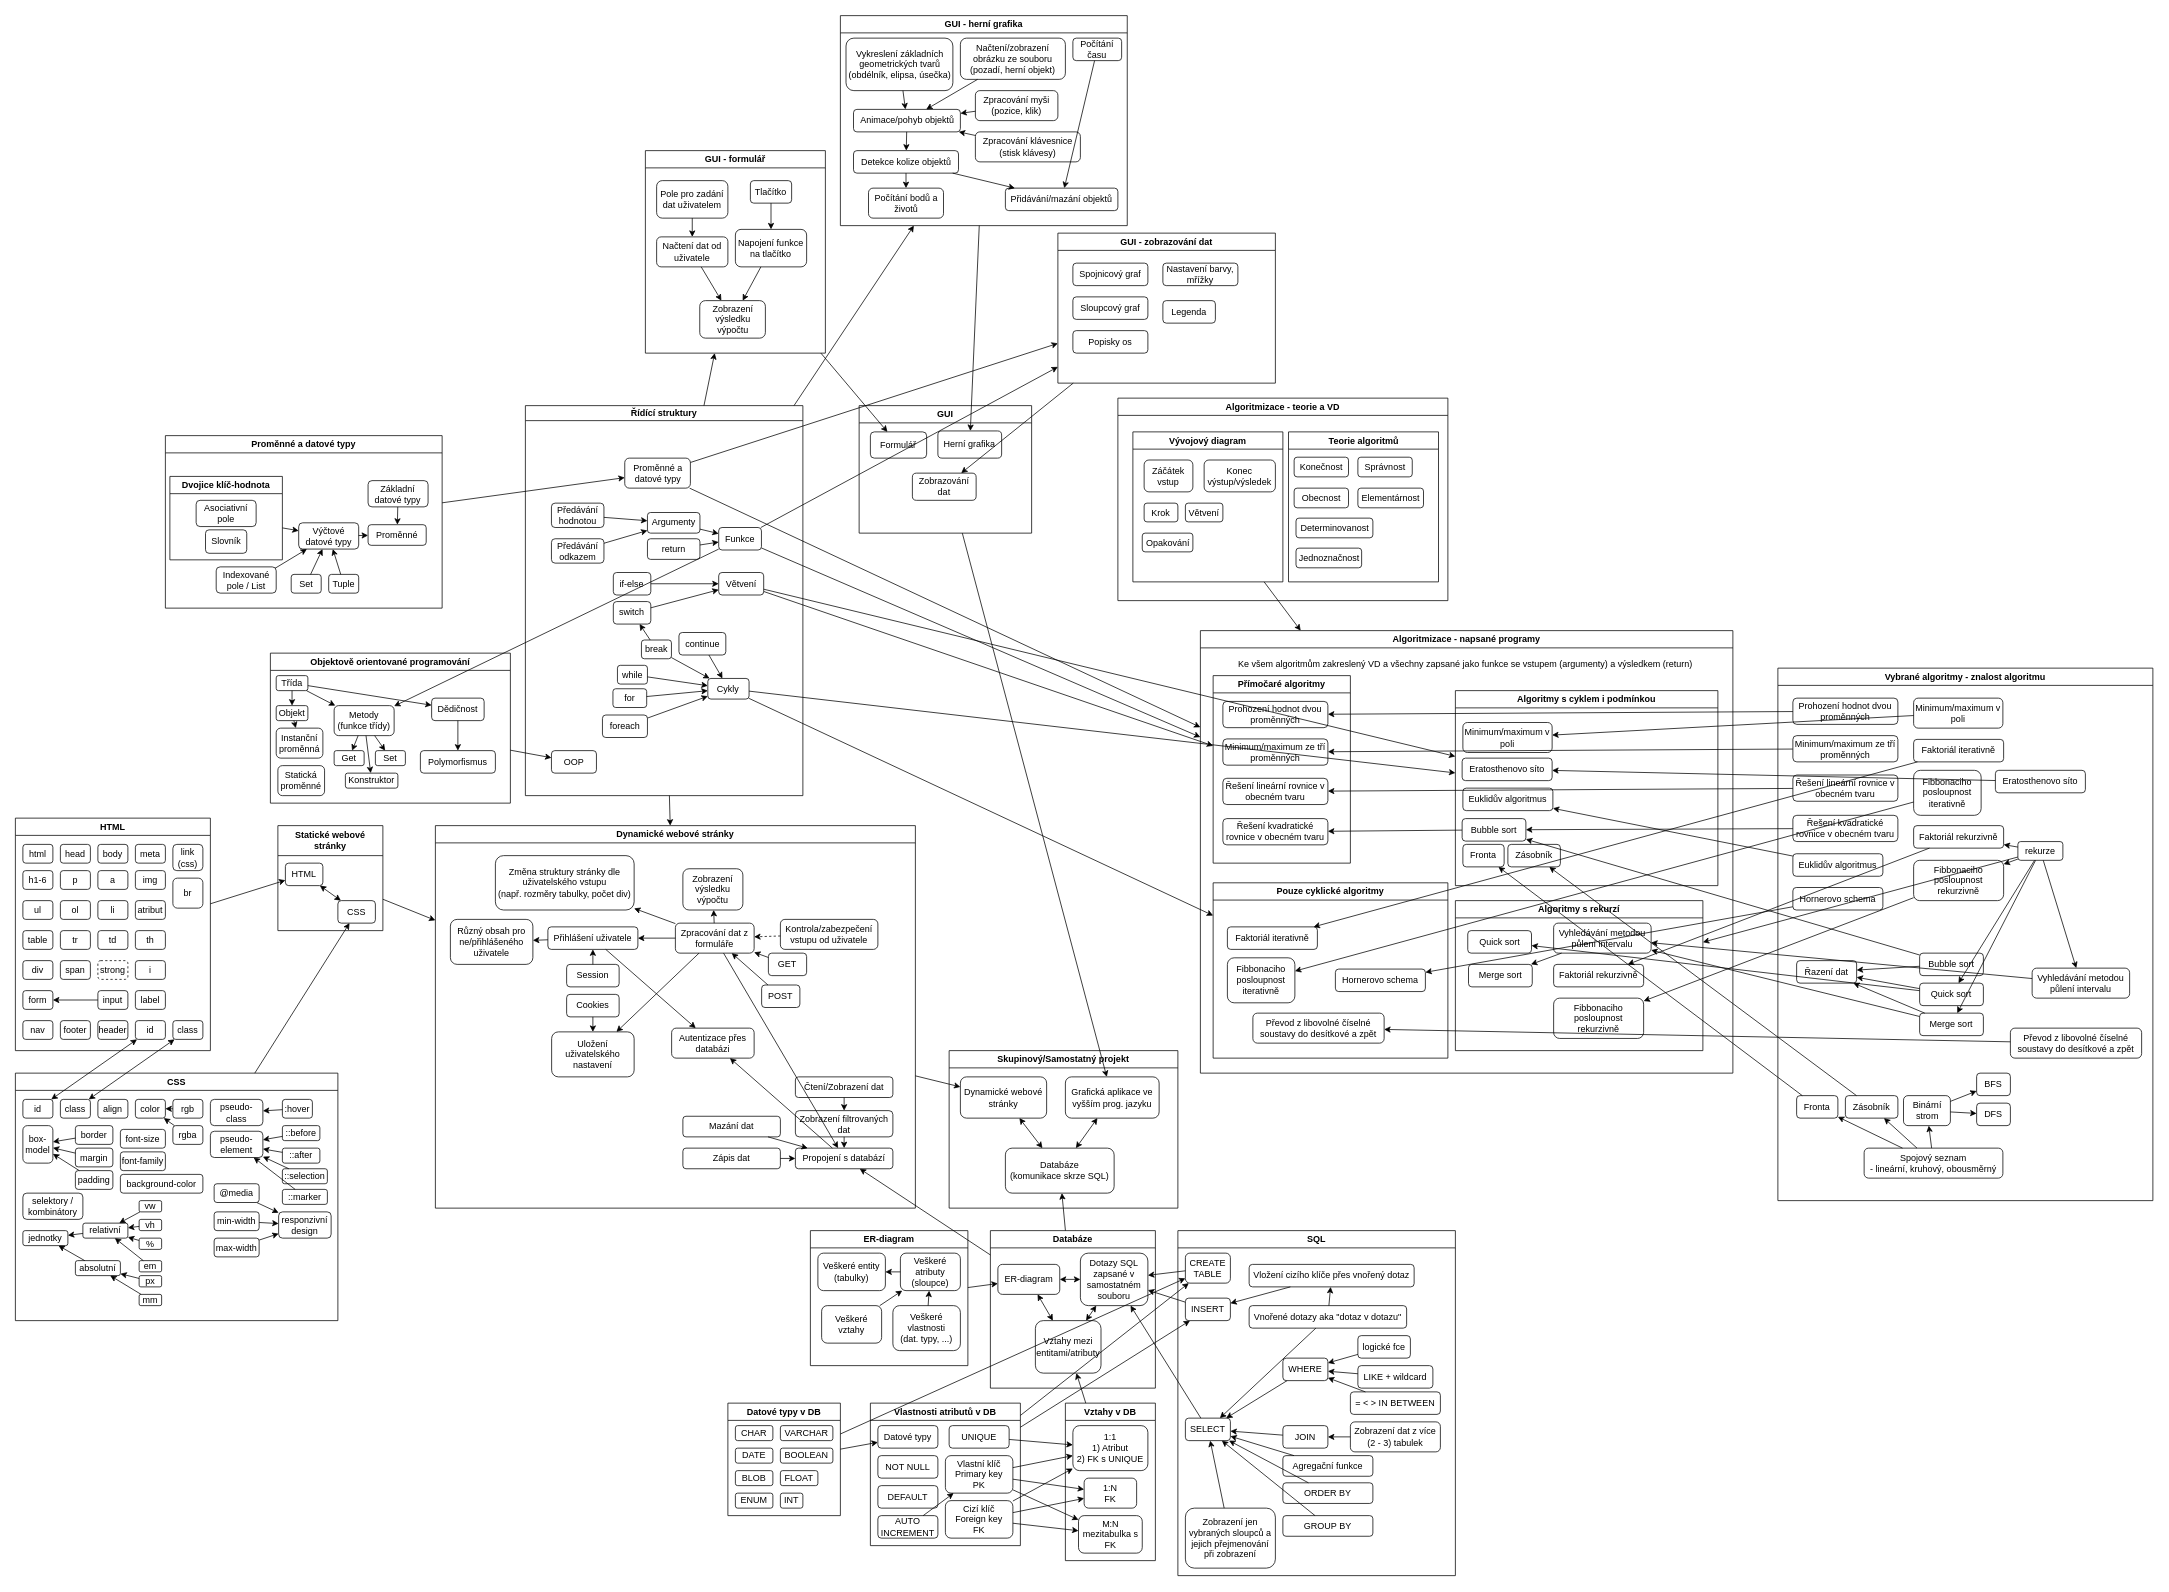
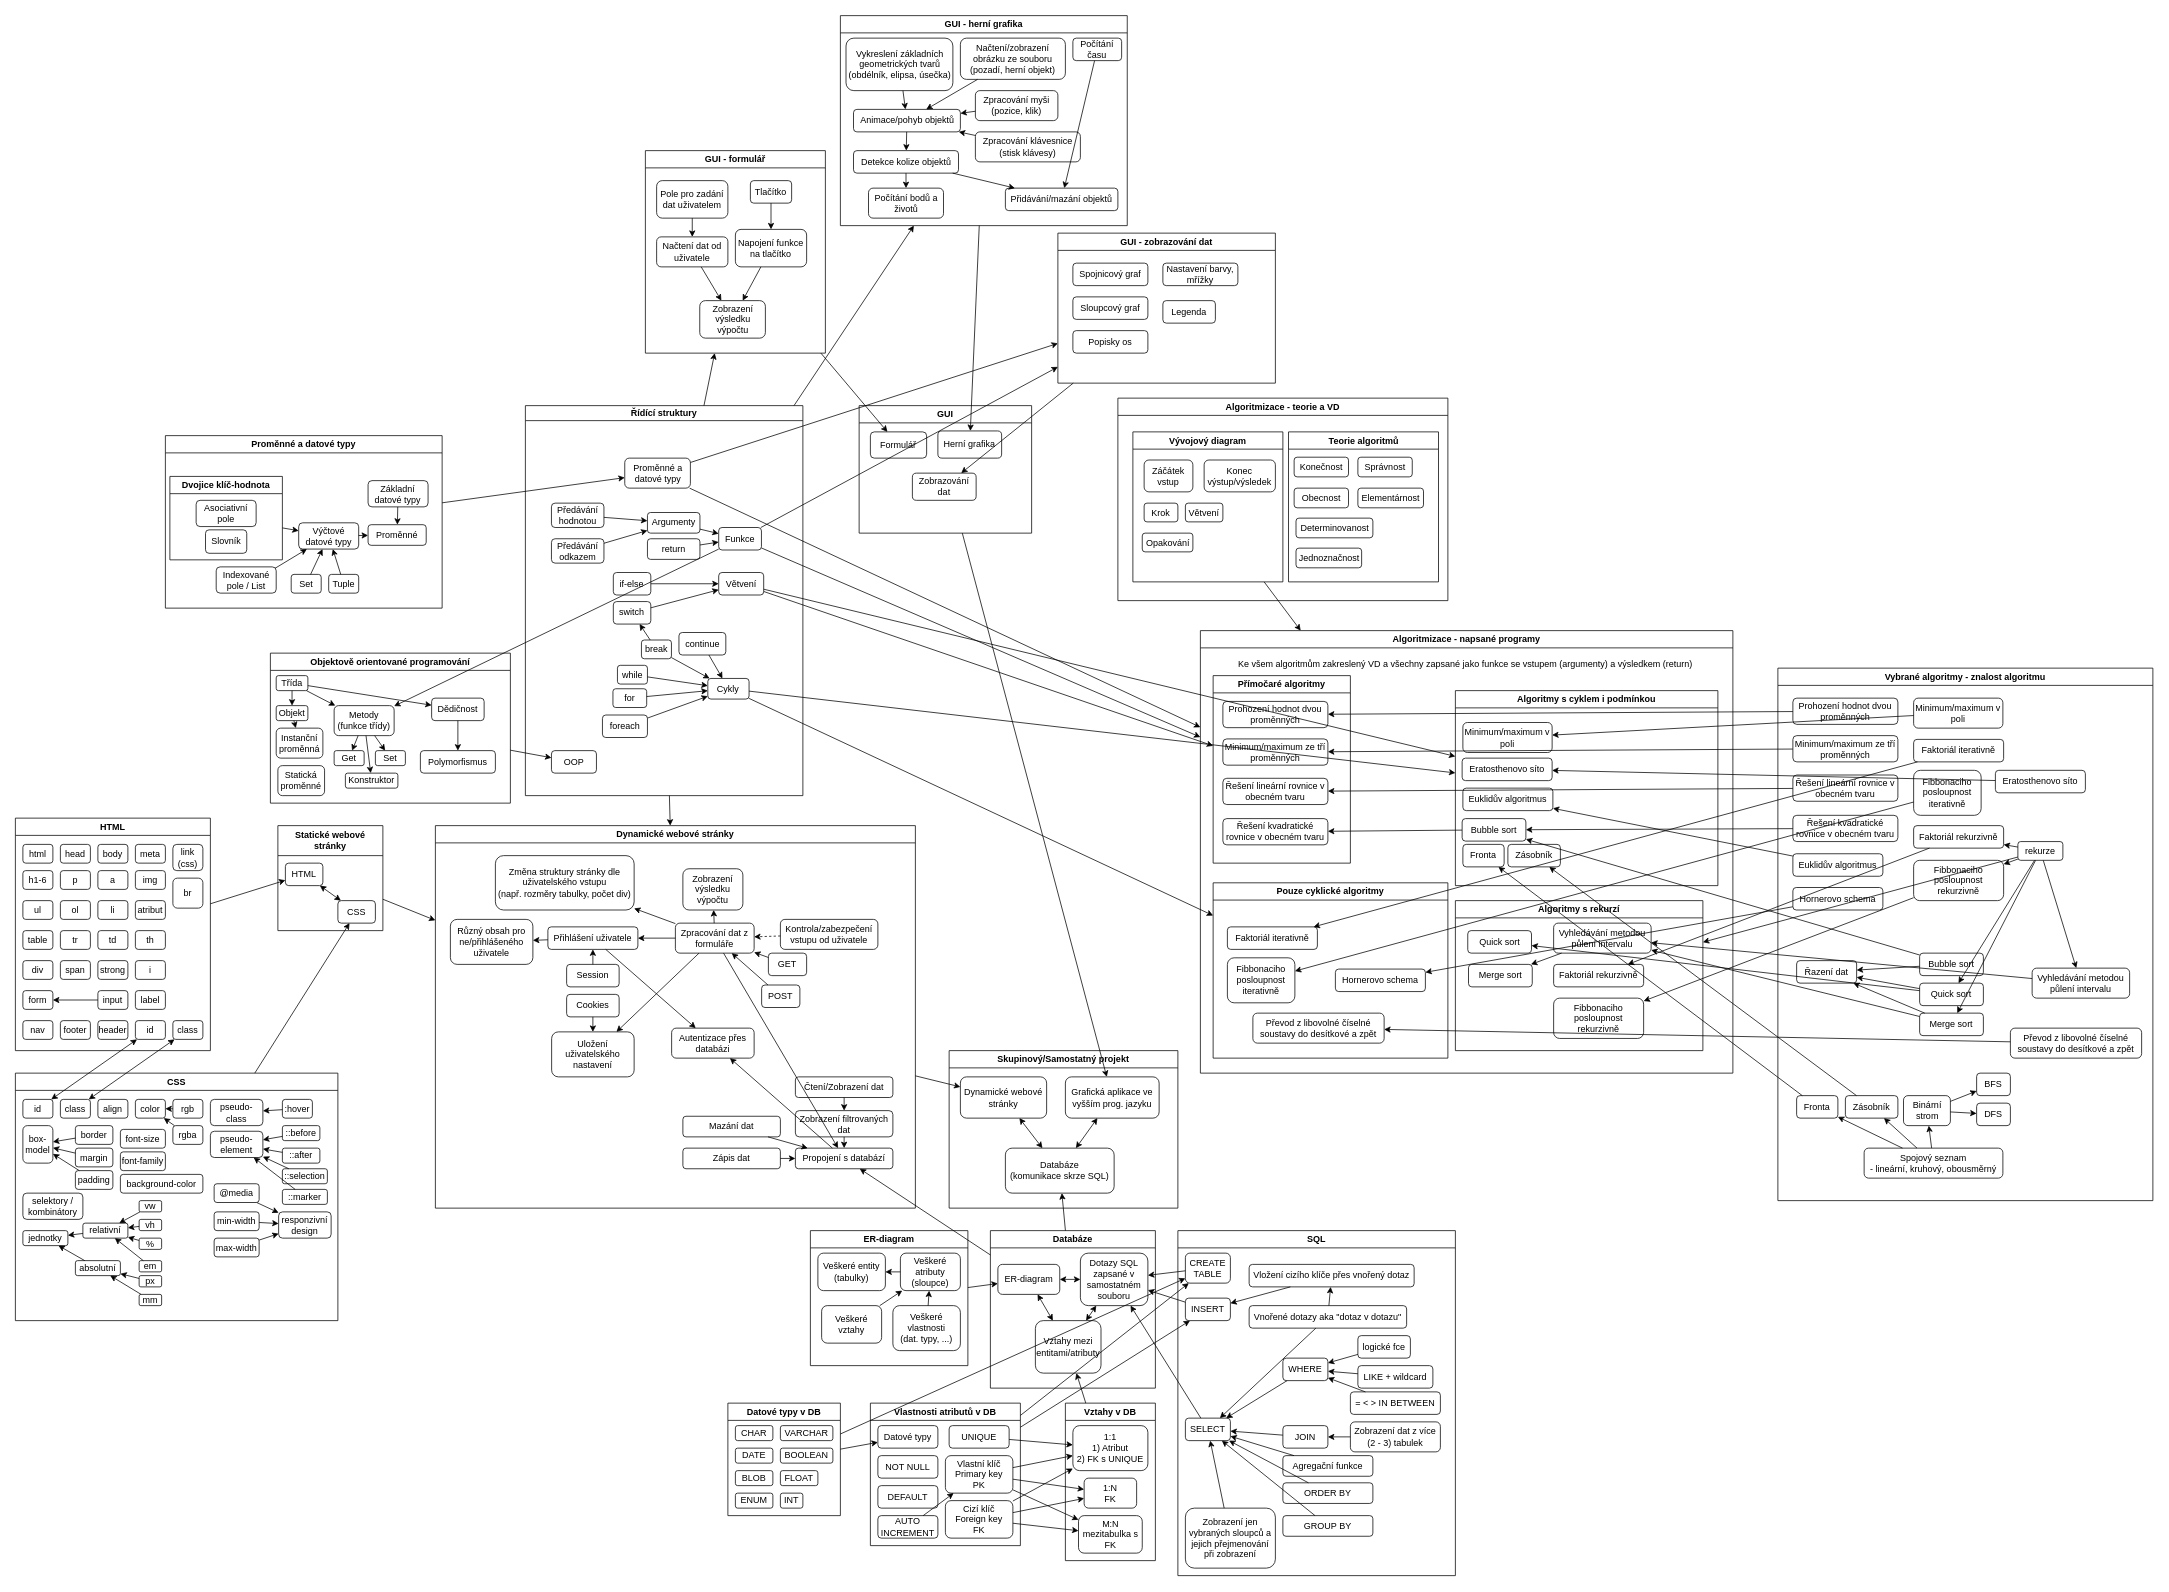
(113, 970) -> (113, 970)
